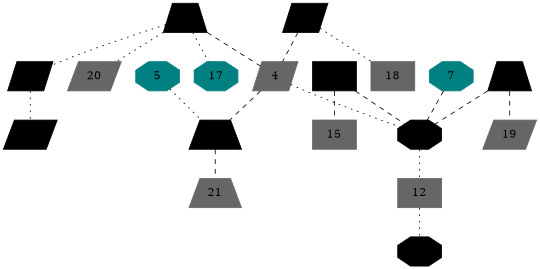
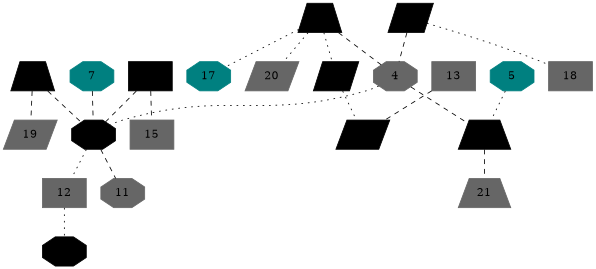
(275, 76) -> (395, 76)
none -> (454, 76)
none -> (123, 193)
